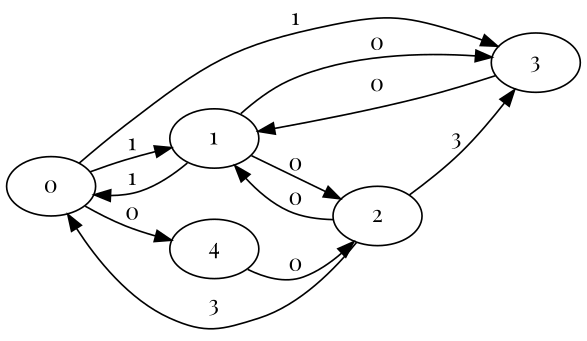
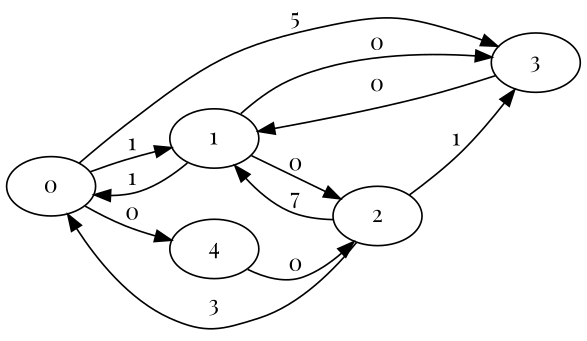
(296, 19) -> (296, 19)
(457, 139) -> (457, 139)
(296, 199) -> (296, 199)
